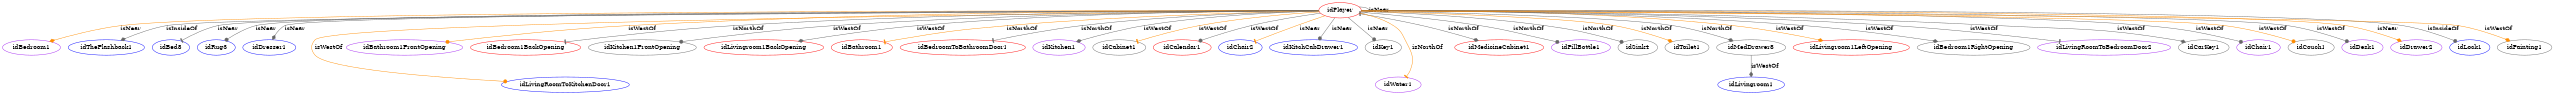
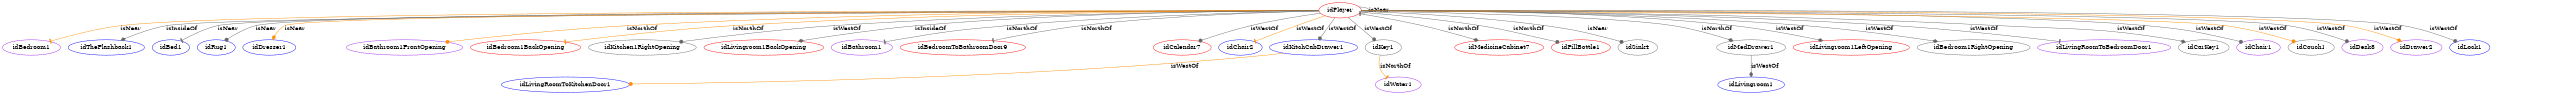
(684, 13) -> (684, 13)
(795, 13) -> (795, 13)
(1102, 19) -> (1102, 19)
(848, 20) -> (886, 19)
(652, 21) -> (958, 75)
(1682, 21) -> (1682, 21)
(642, 29) -> (642, 29)
(931, 29) -> (931, 29)
(1310, 29) -> (1310, 29)
(1342, 29) -> (1342, 29)
(1378, 29) -> (1378, 29)
(1598, 29) -> (1598, 29)
(2388, 29) -> (2388, 29)
(2443, 29) -> (2443, 29)
(1401, 33) -> (1379, 67)
(171, 47) -> (171, 47)
(216, 47) -> (216, 47)
(642, 47) -> (642, 47)
(862, 47) -> (862, 47)
(963, 47) -> (963, 47)
(1059, 47) -> none
(1119, 47) -> none
(1182, 47) -> (1182, 47)
(1499, 47) -> (1499, 47)
(1581, 47) -> (1581, 47)
(1687, 47) -> none
(1751, 47) -> (1751, 47)
(2104, 47) -> (2104, 47)
(2362, 47) -> (2362, 47)
(2525, 47) -> none
